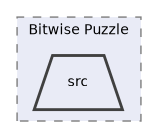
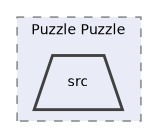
(79, 31) -> (79, 31)
